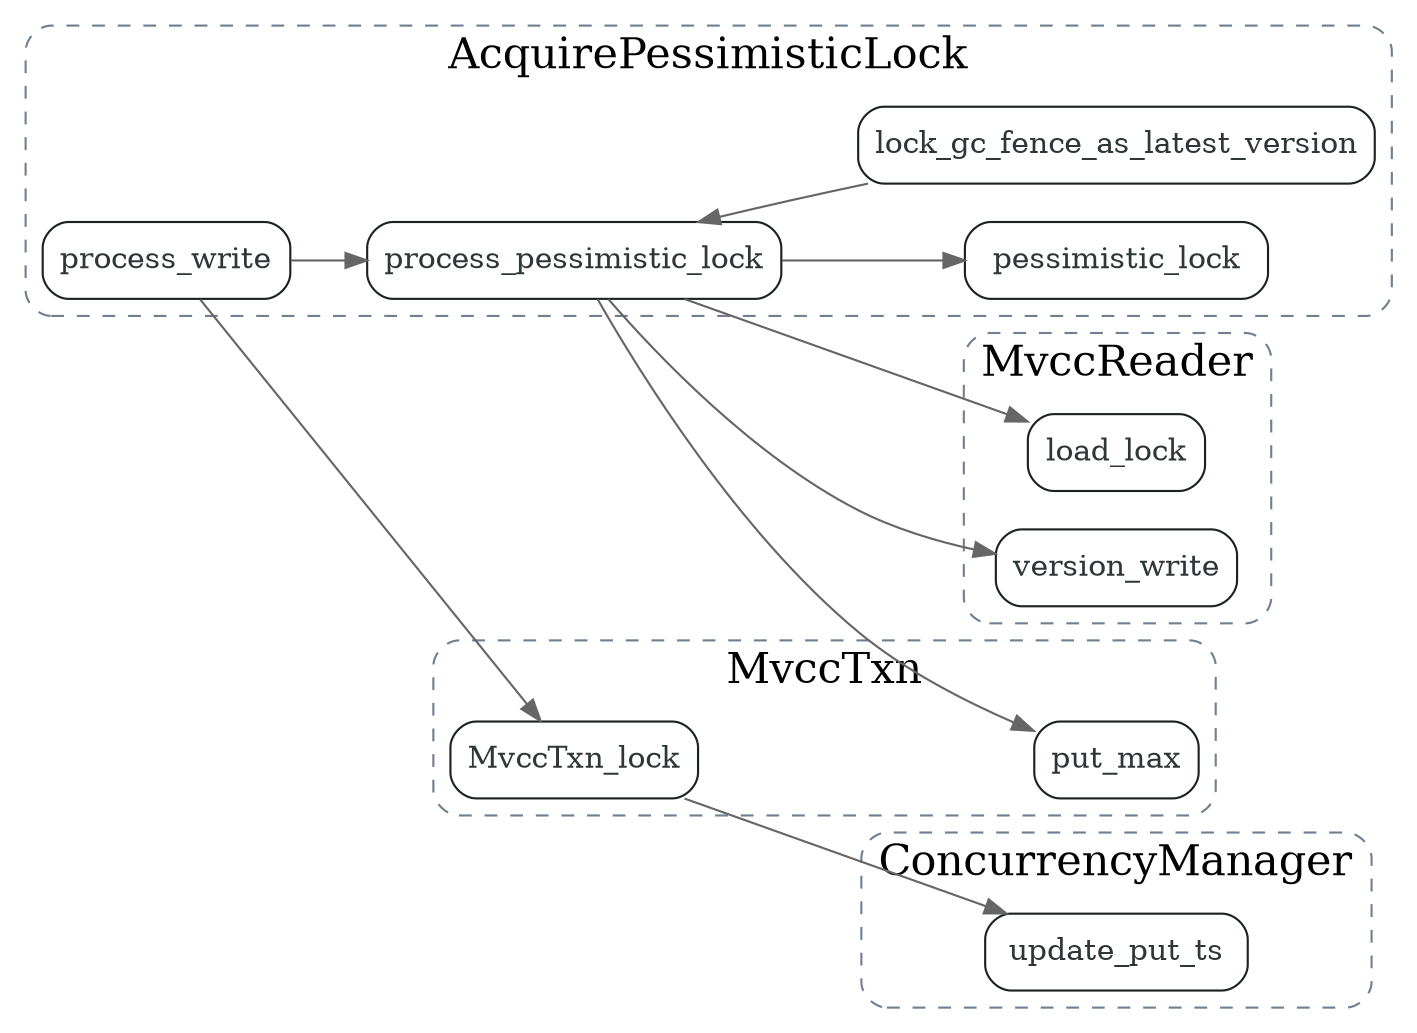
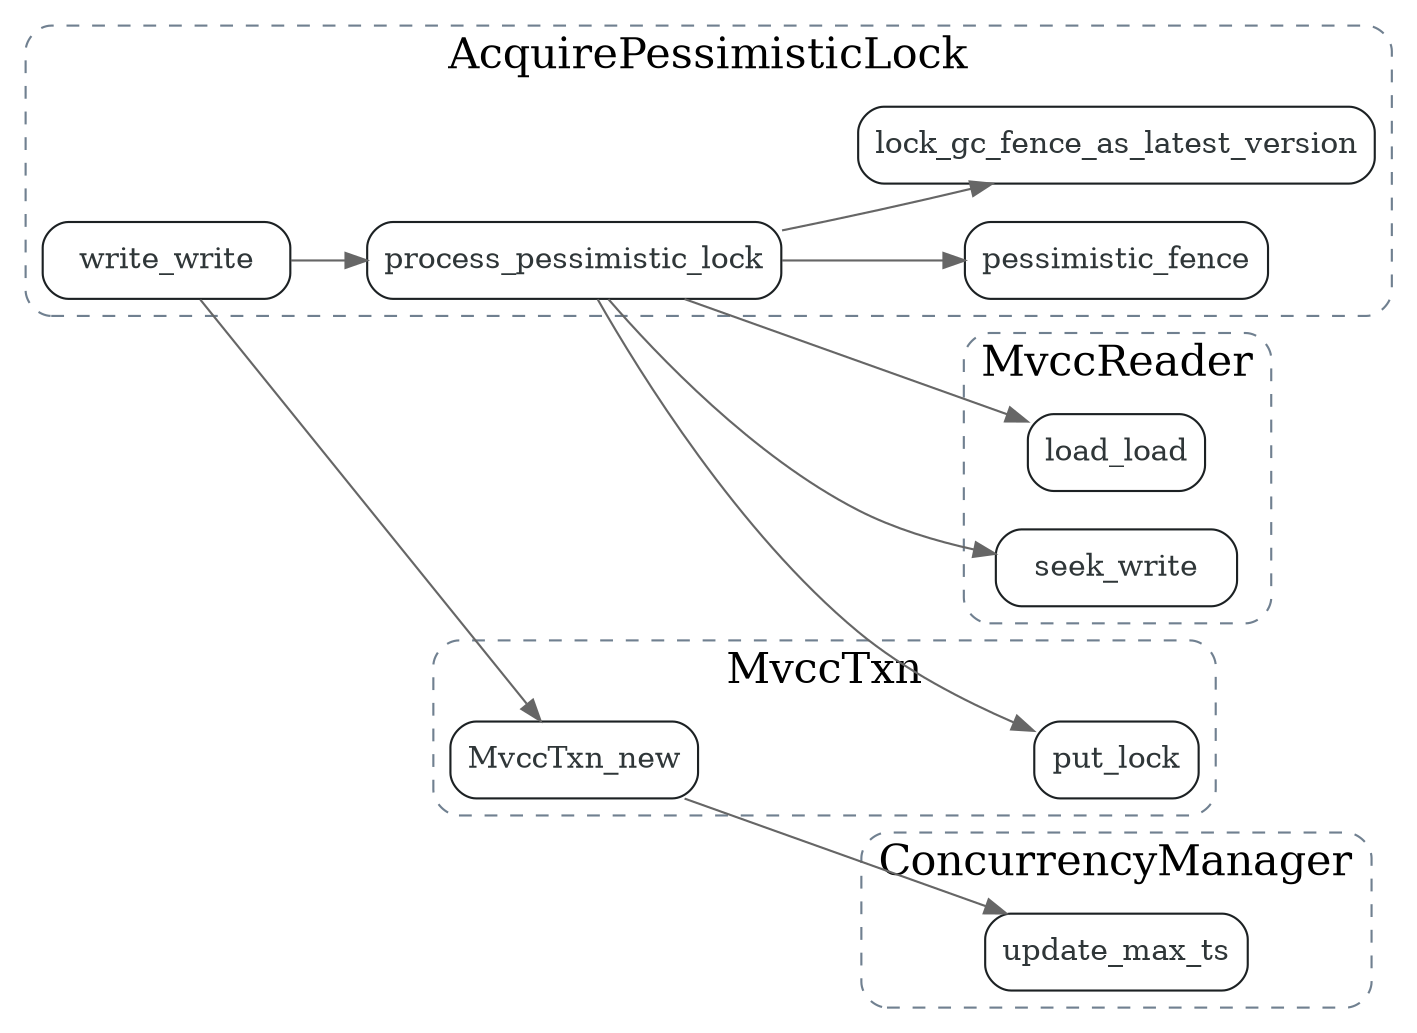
(794, 200) -> (877, 210)
(167, 260) -> (167, 260)
(1116, 260) -> (1116, 260)
(1116, 453) -> (1116, 453)
(1116, 568) -> (1116, 568)
(574, 760) -> (574, 760)
(1116, 760) -> (1116, 760)
(1116, 952) -> (1116, 952)
